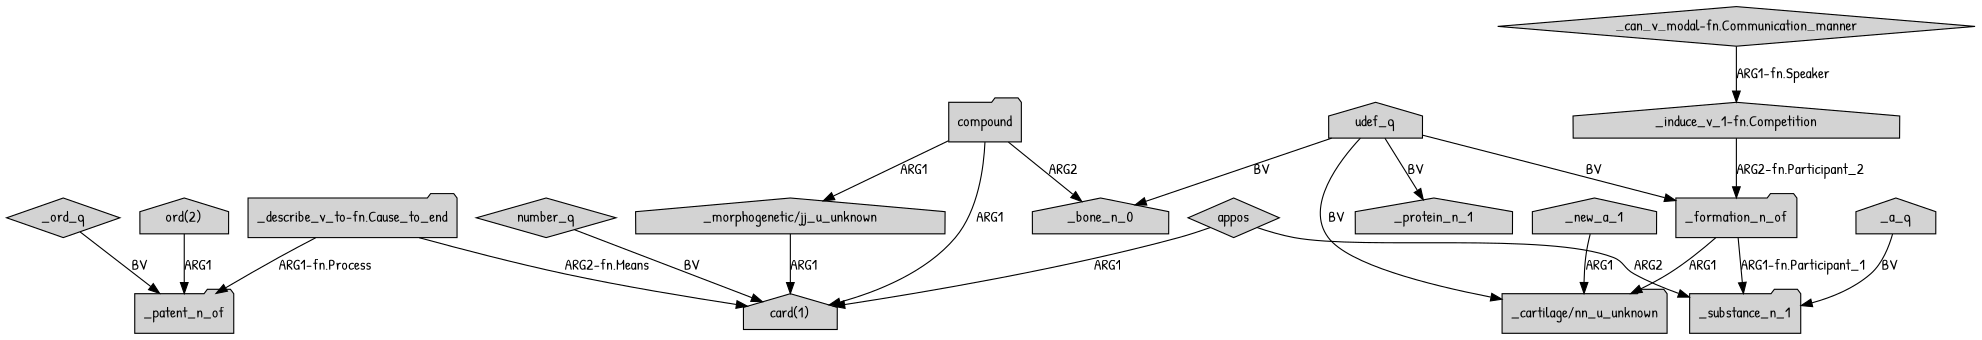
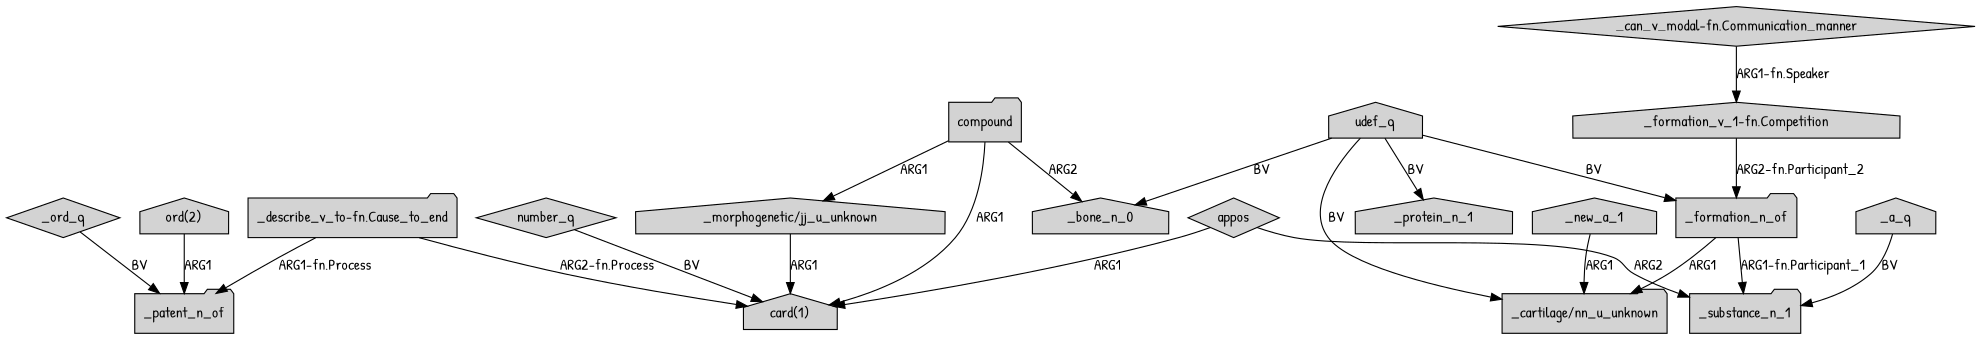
(1736, 122) -> (1736, 122)
(607, 266) -> (607, 266)
